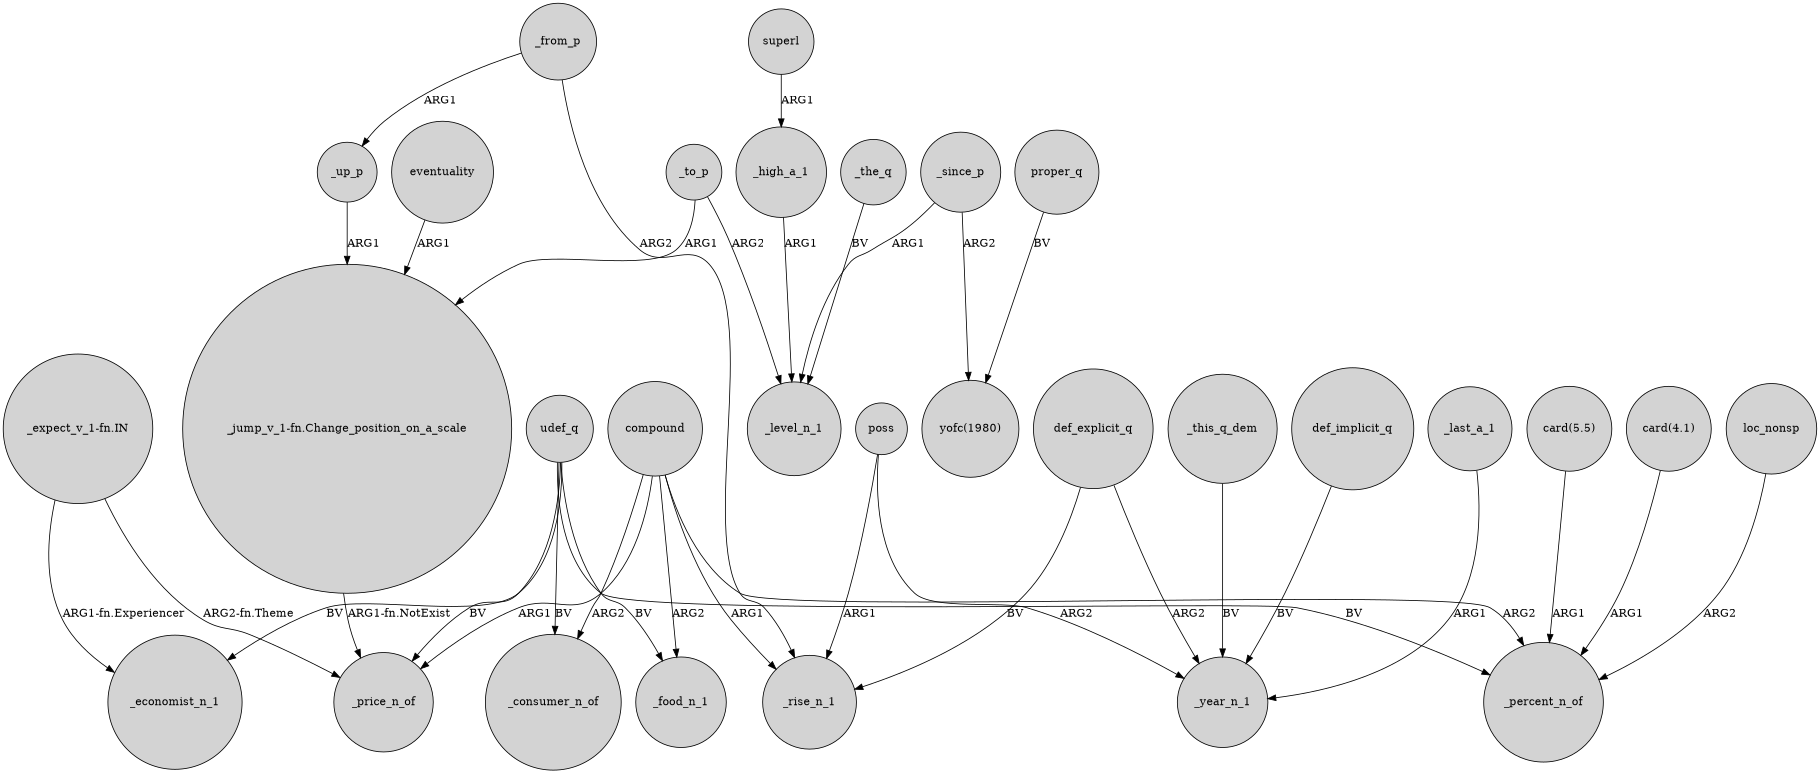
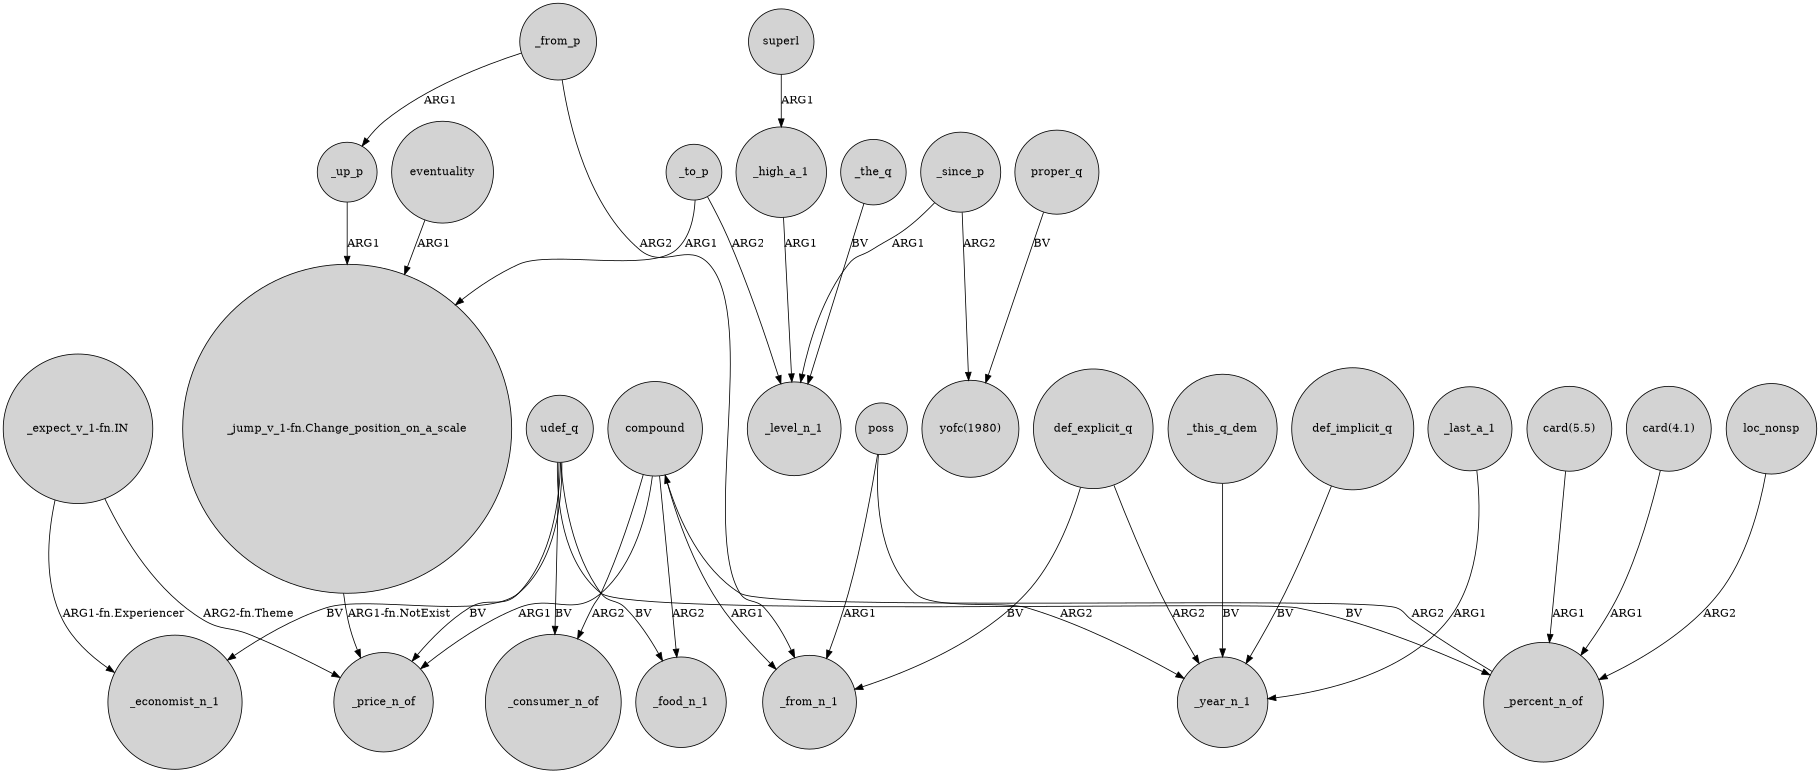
(1065, 601) -> (832, 601)
(810, 702) -> (810, 702)
